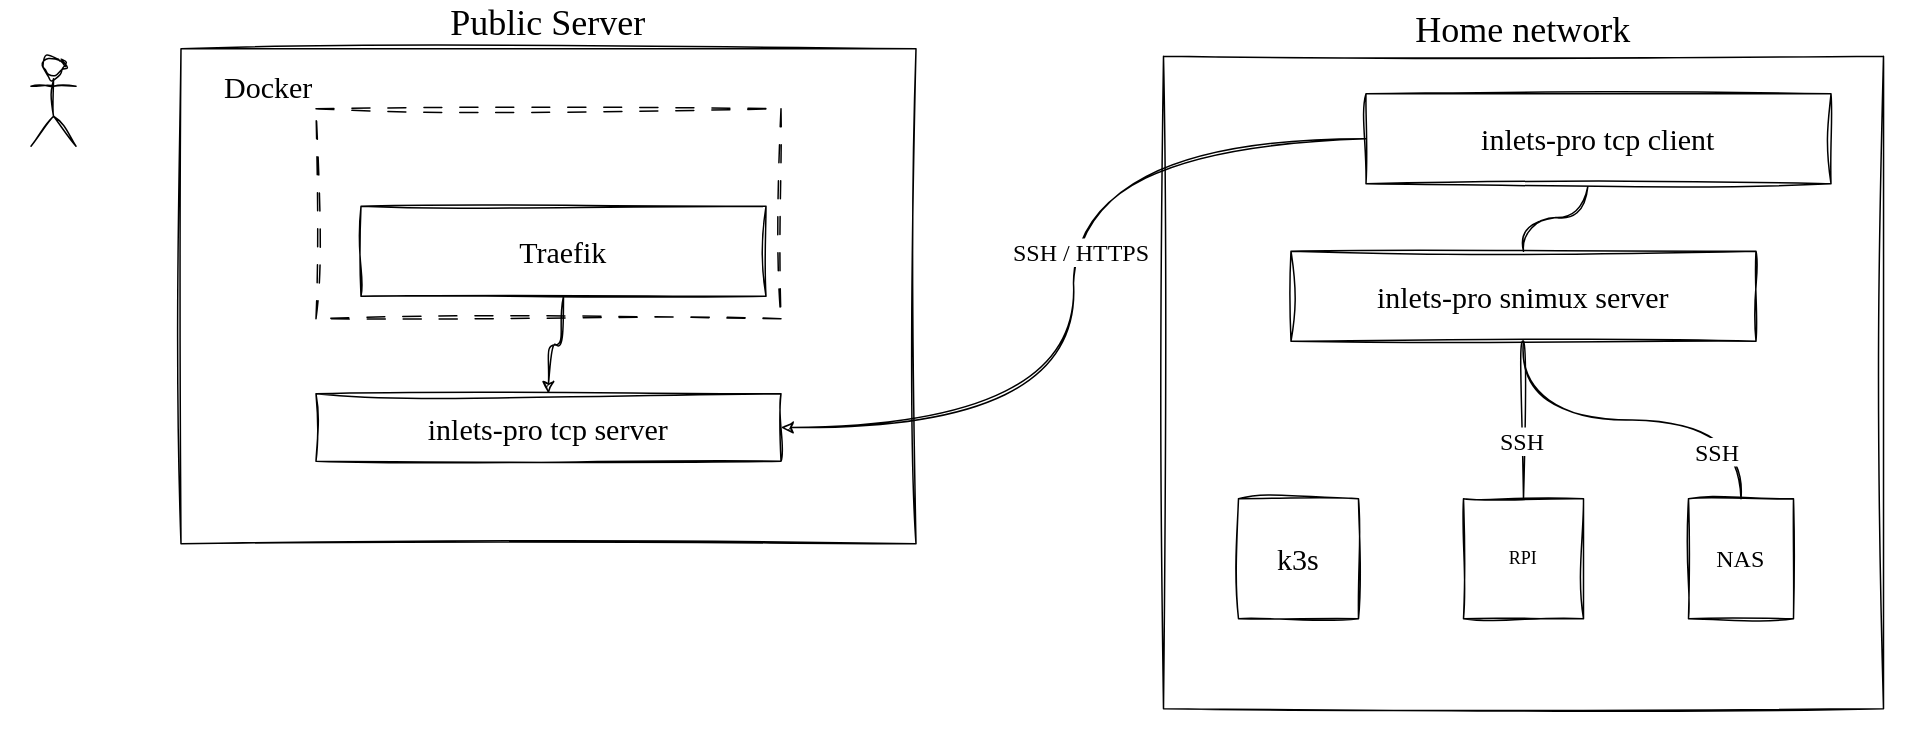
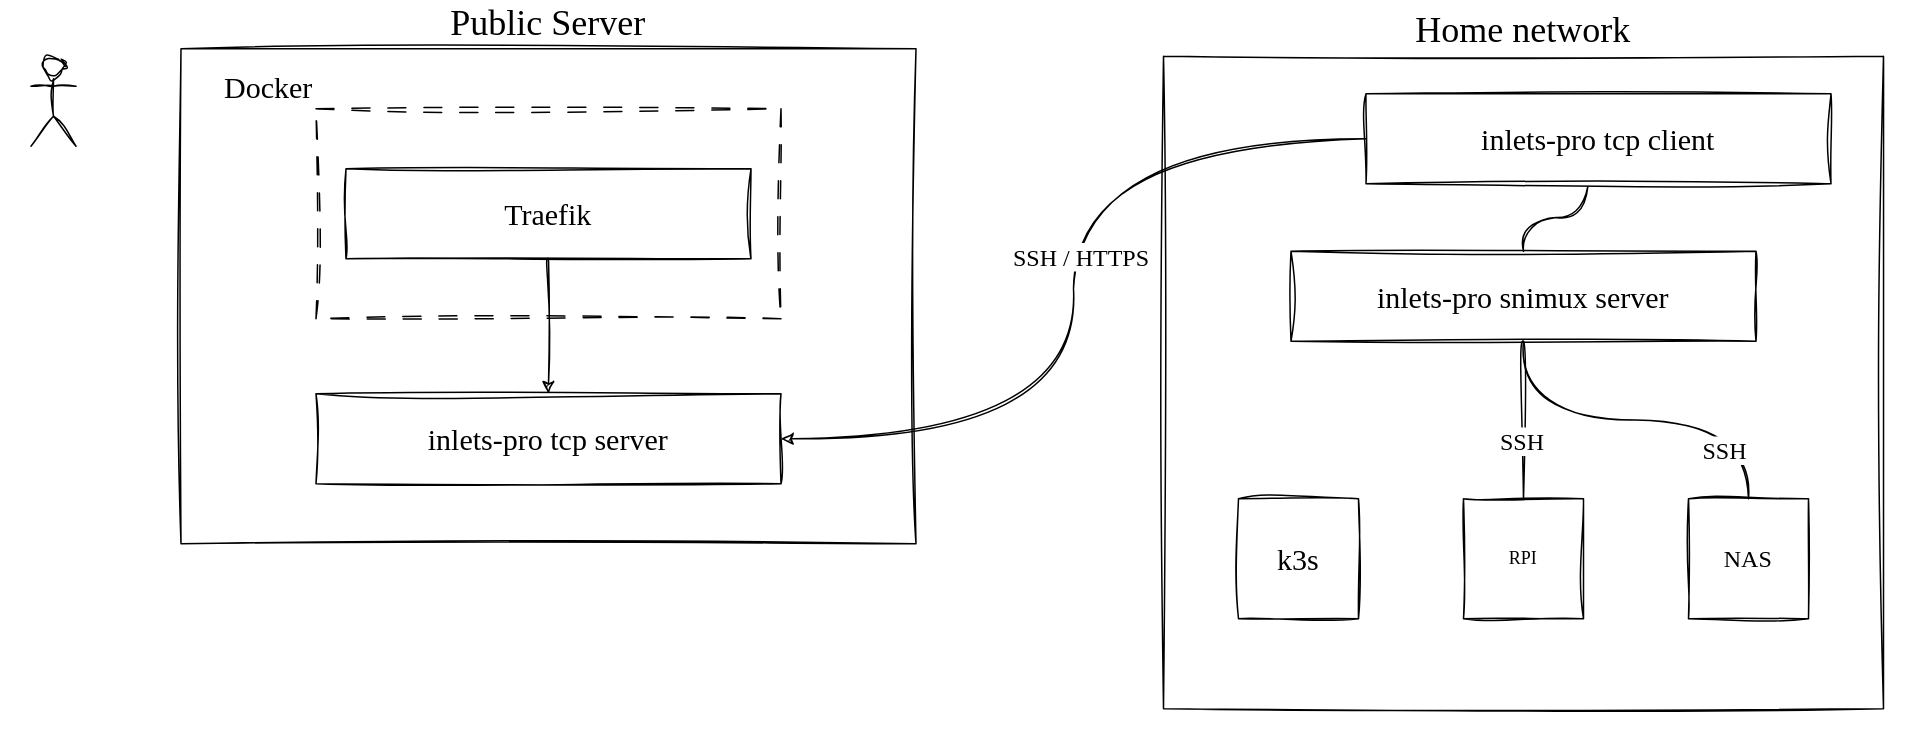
(563, 251) -> (548, 214)
(548, 428) -> (548, 439)
(1741, 559) -> (1748, 559)
